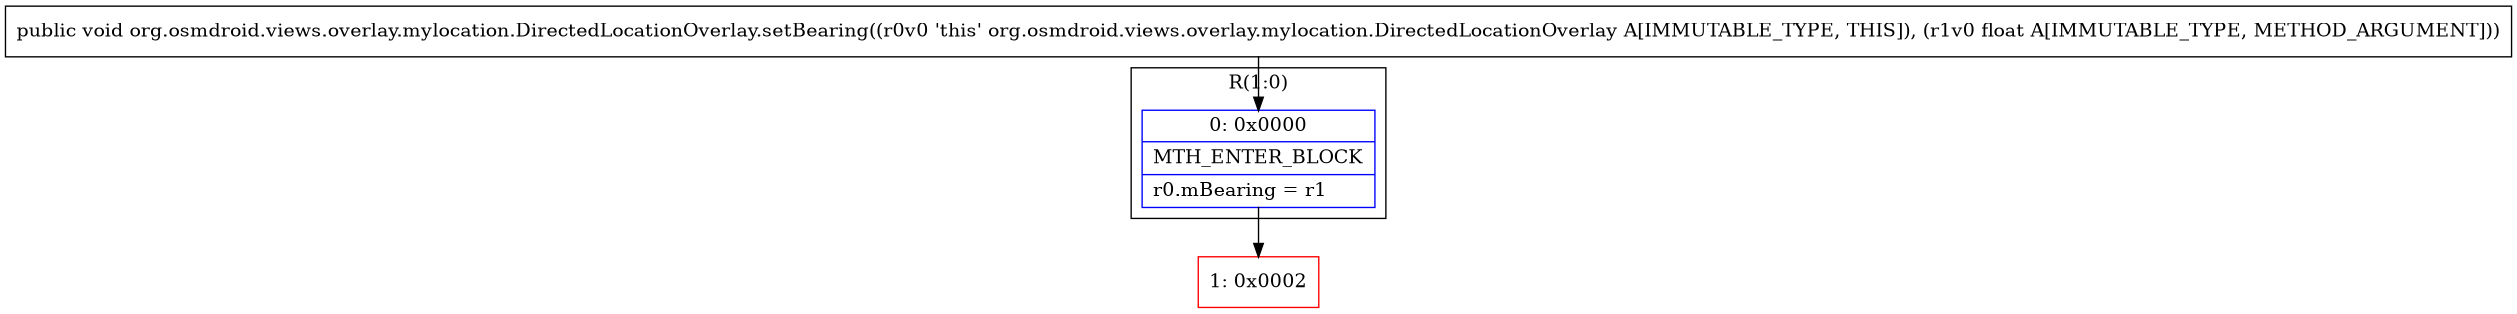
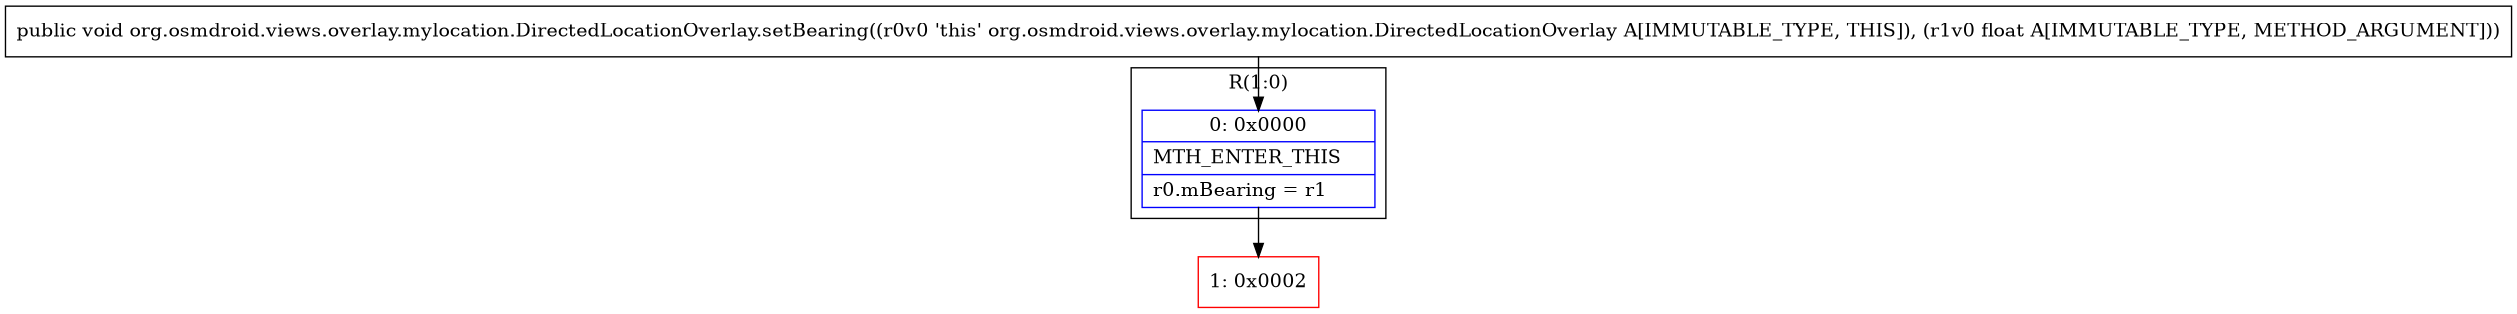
(1259, 157) -> (1248, 157)
